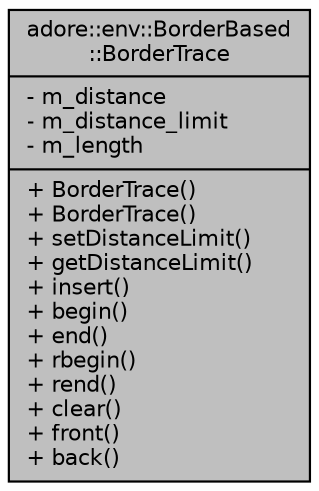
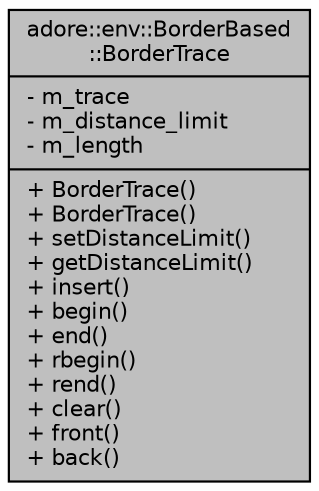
(97, 97) -> (79, 97)
